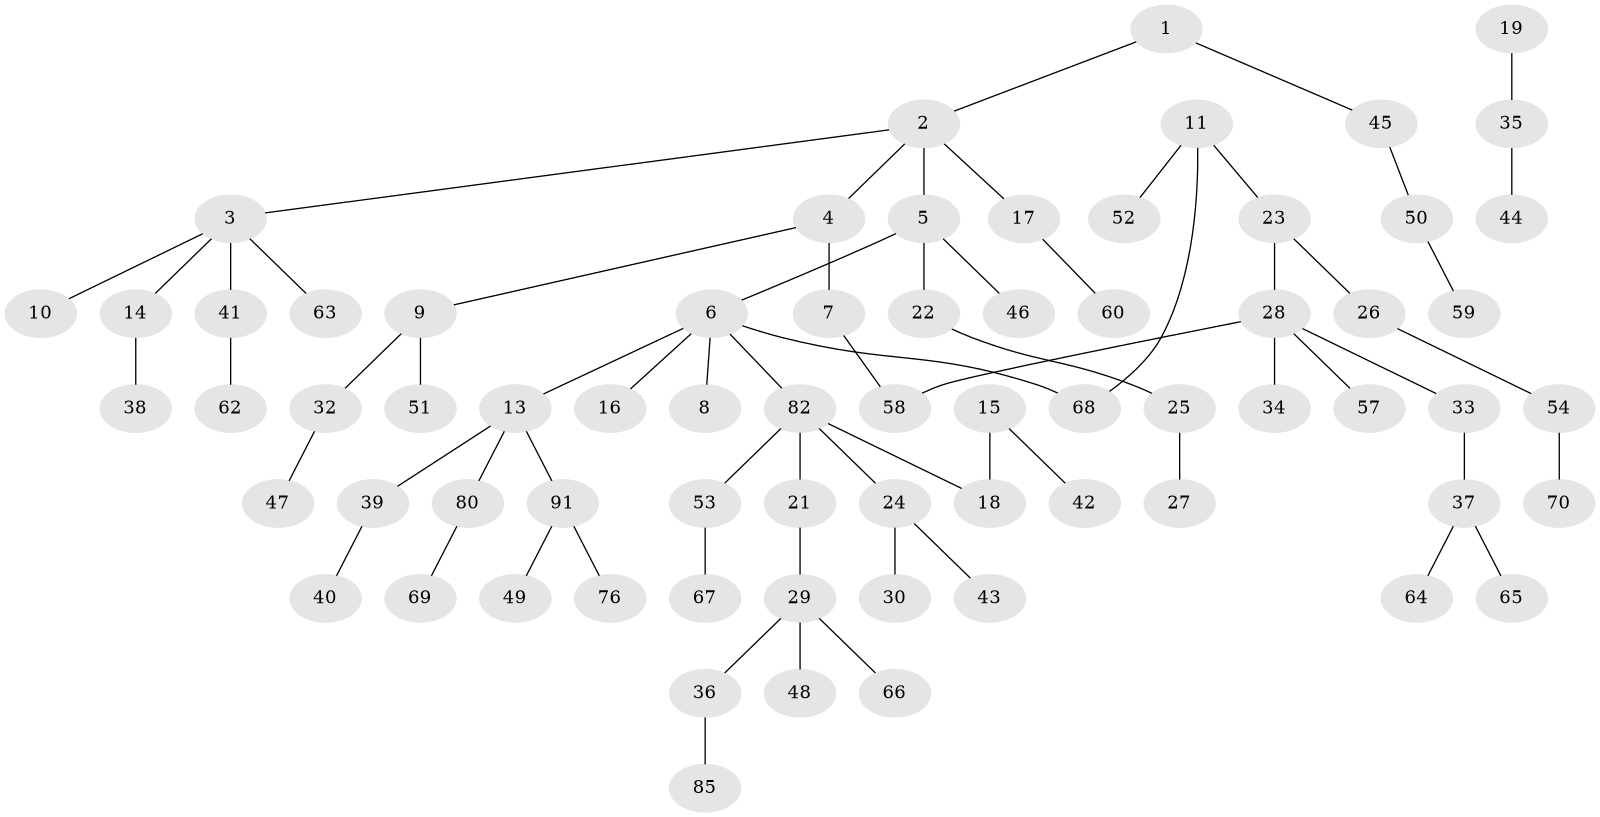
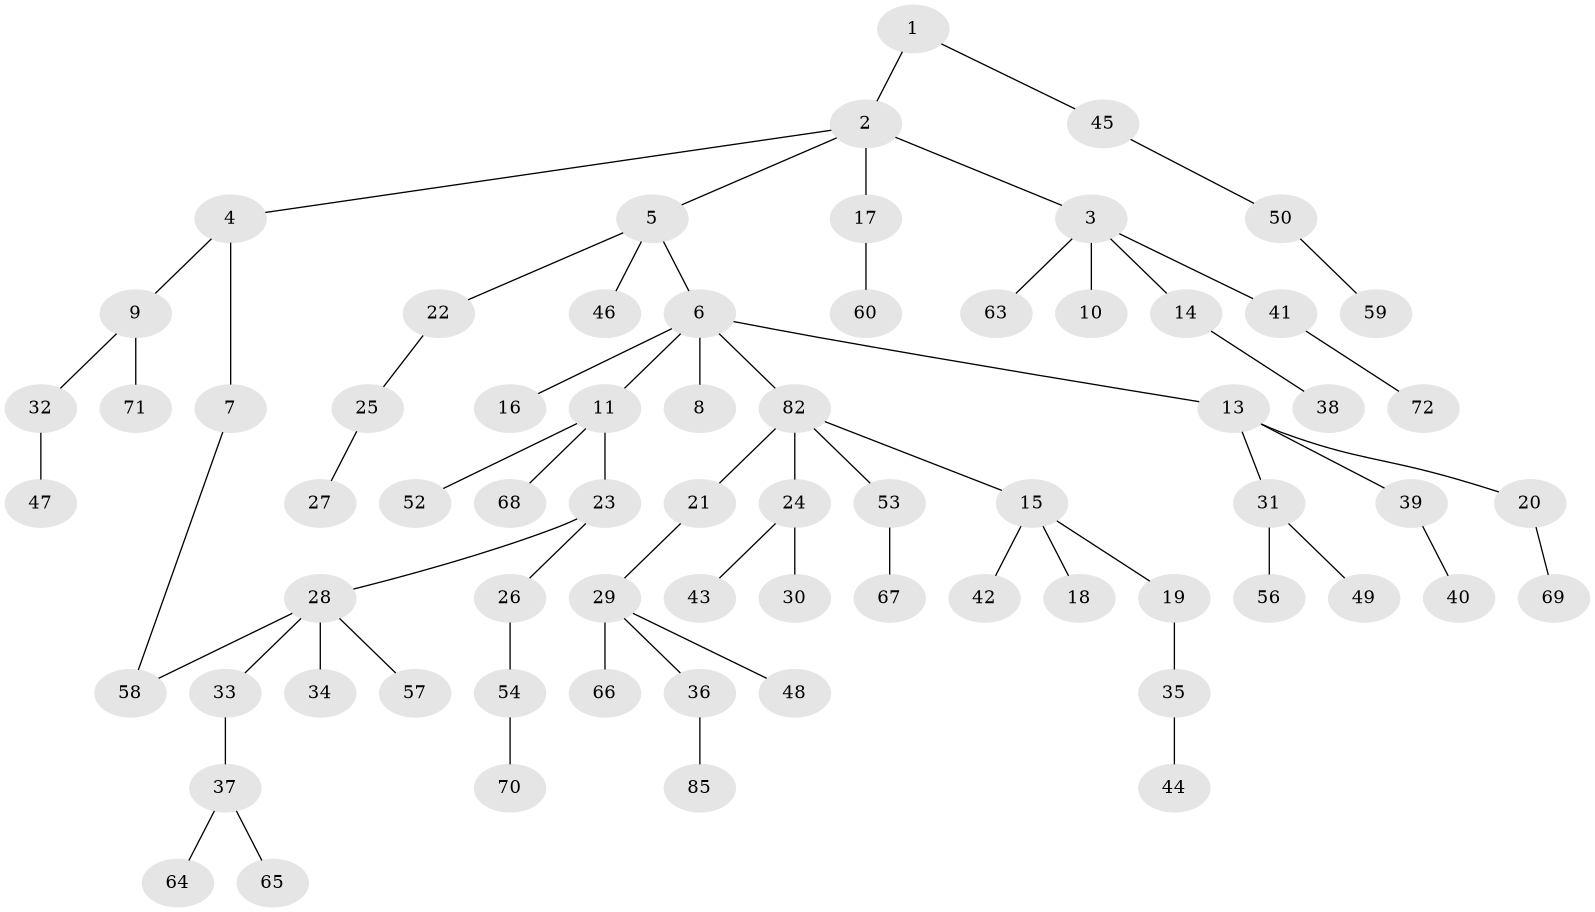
(901, 357) -> (653, 361)
(231, 409) -> (1424, 409)
(420, 409) -> (136, 409)
(895, 456) -> (913, 456)
(468, 503) -> (1530, 503)
(563, 503) -> (1269, 503)
none -> (1103, 551)
(610, 598) -> (1269, 598)
